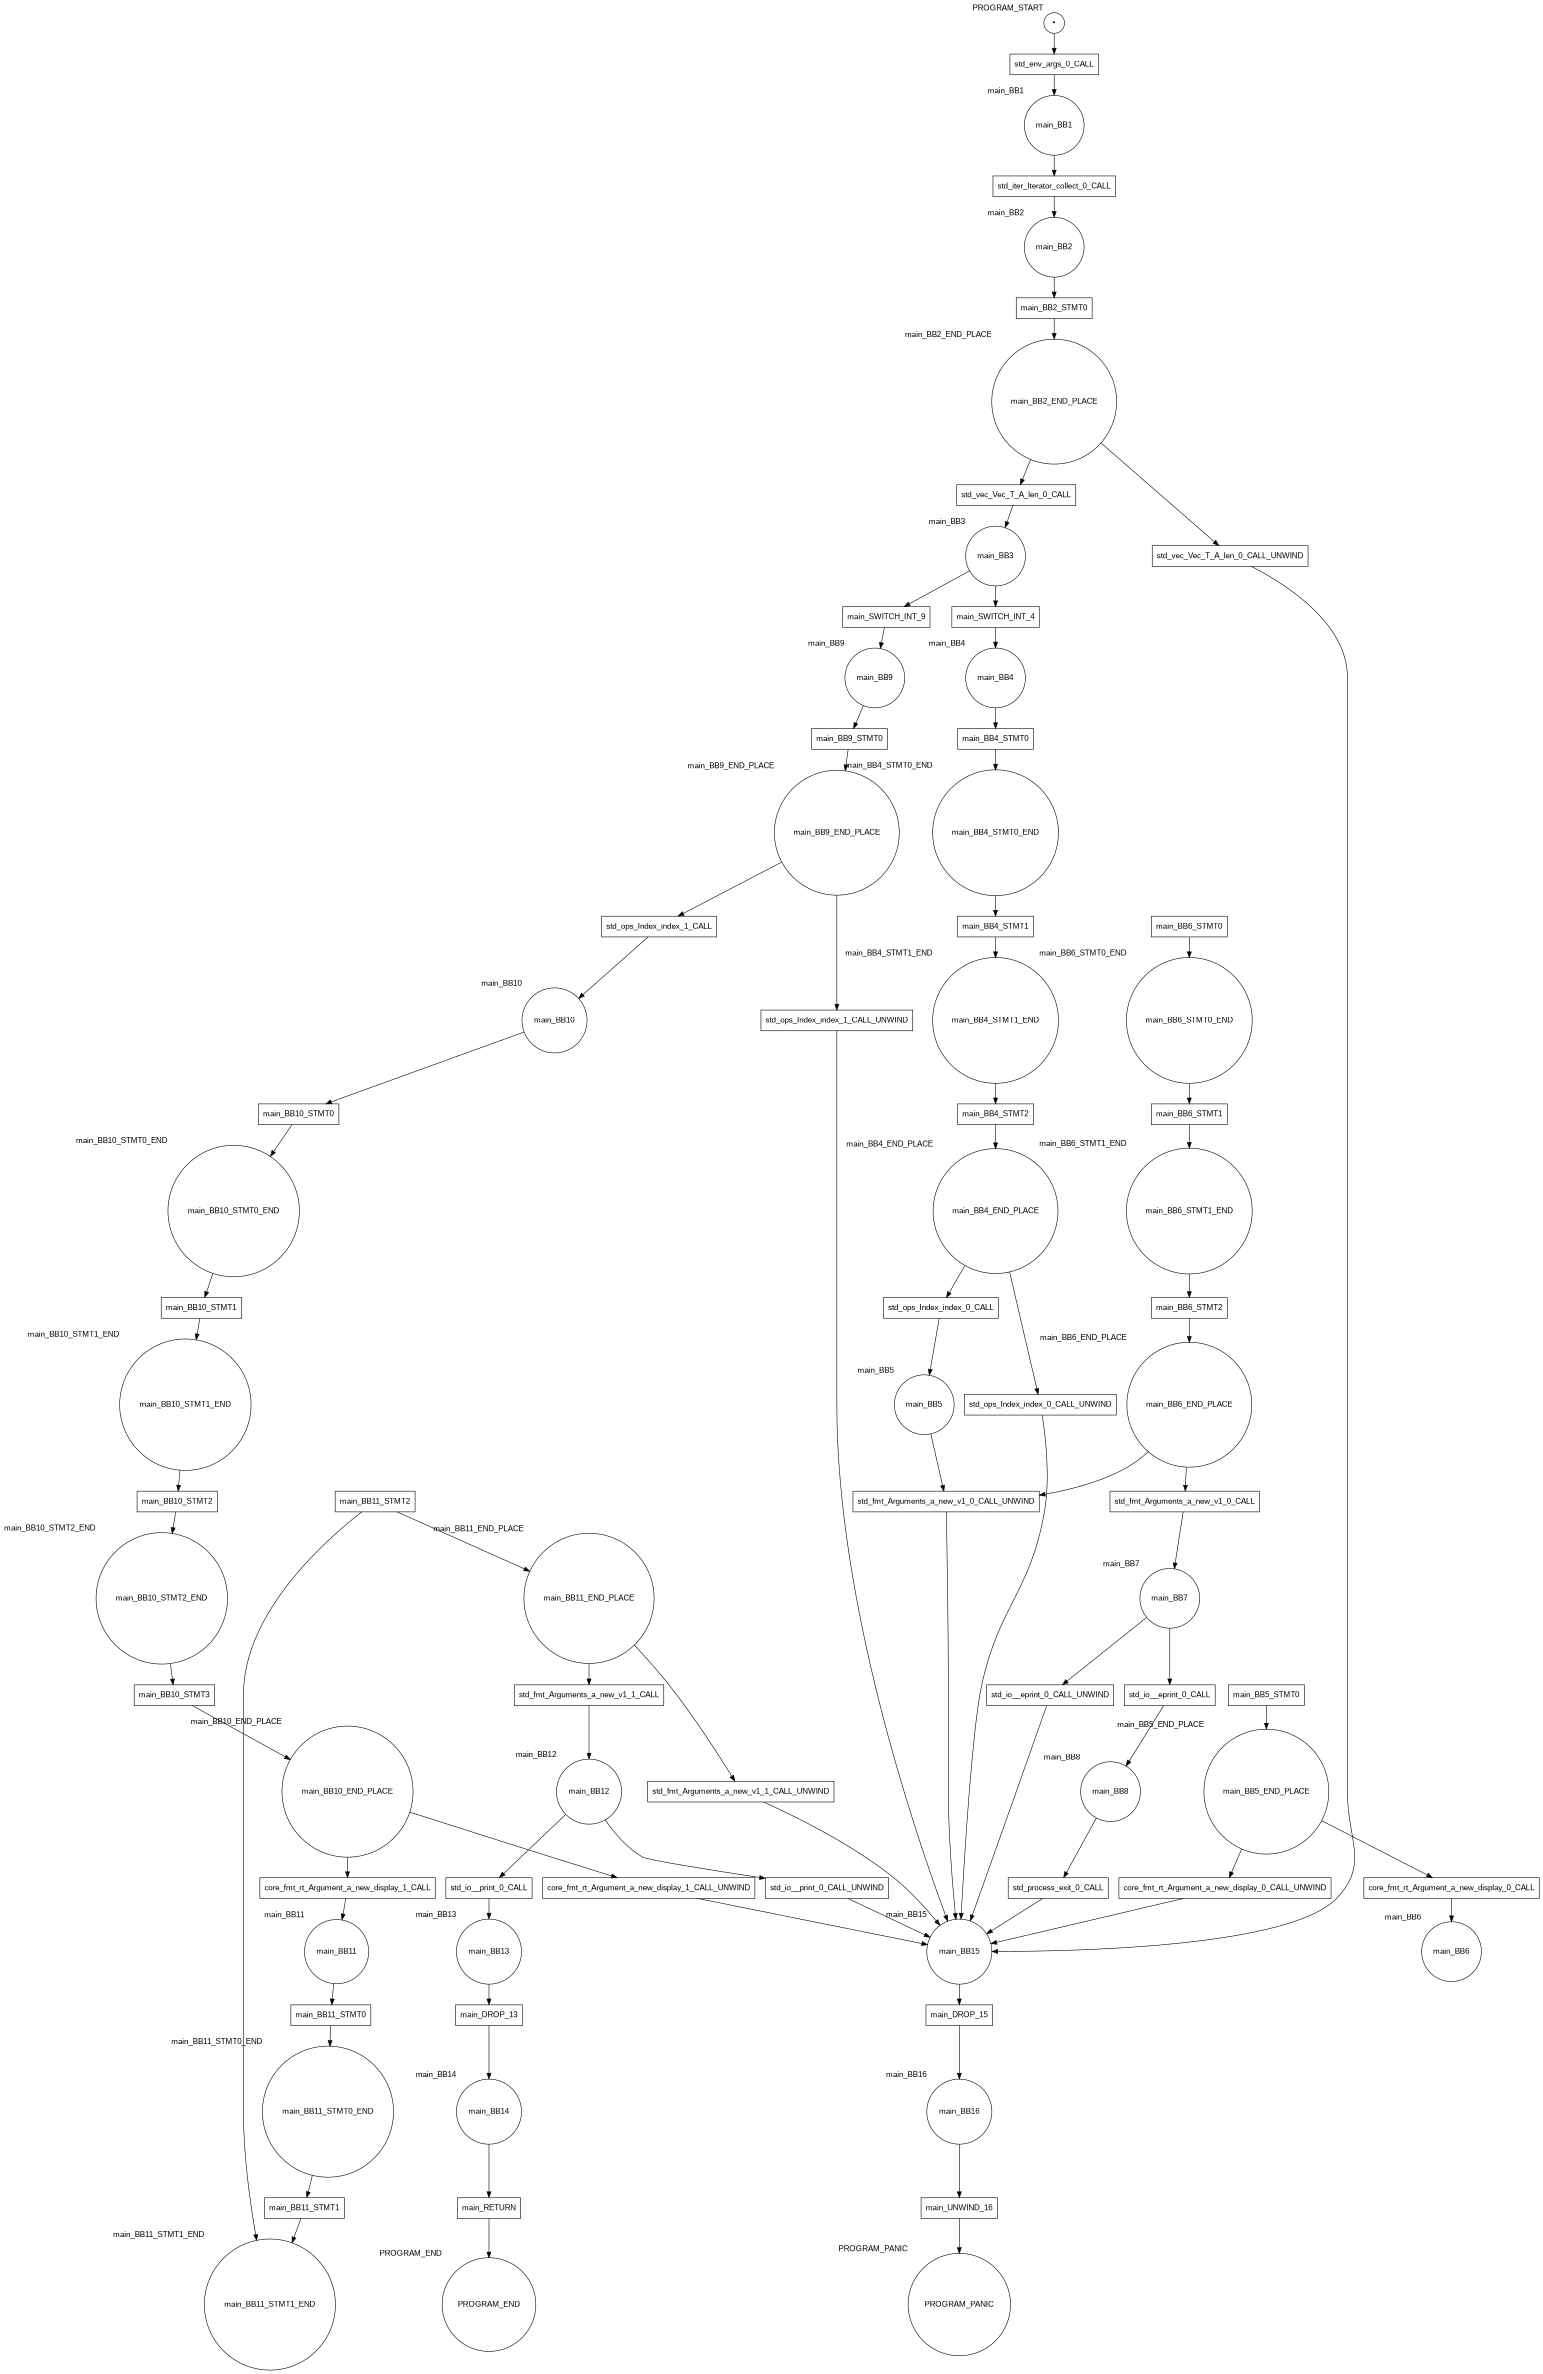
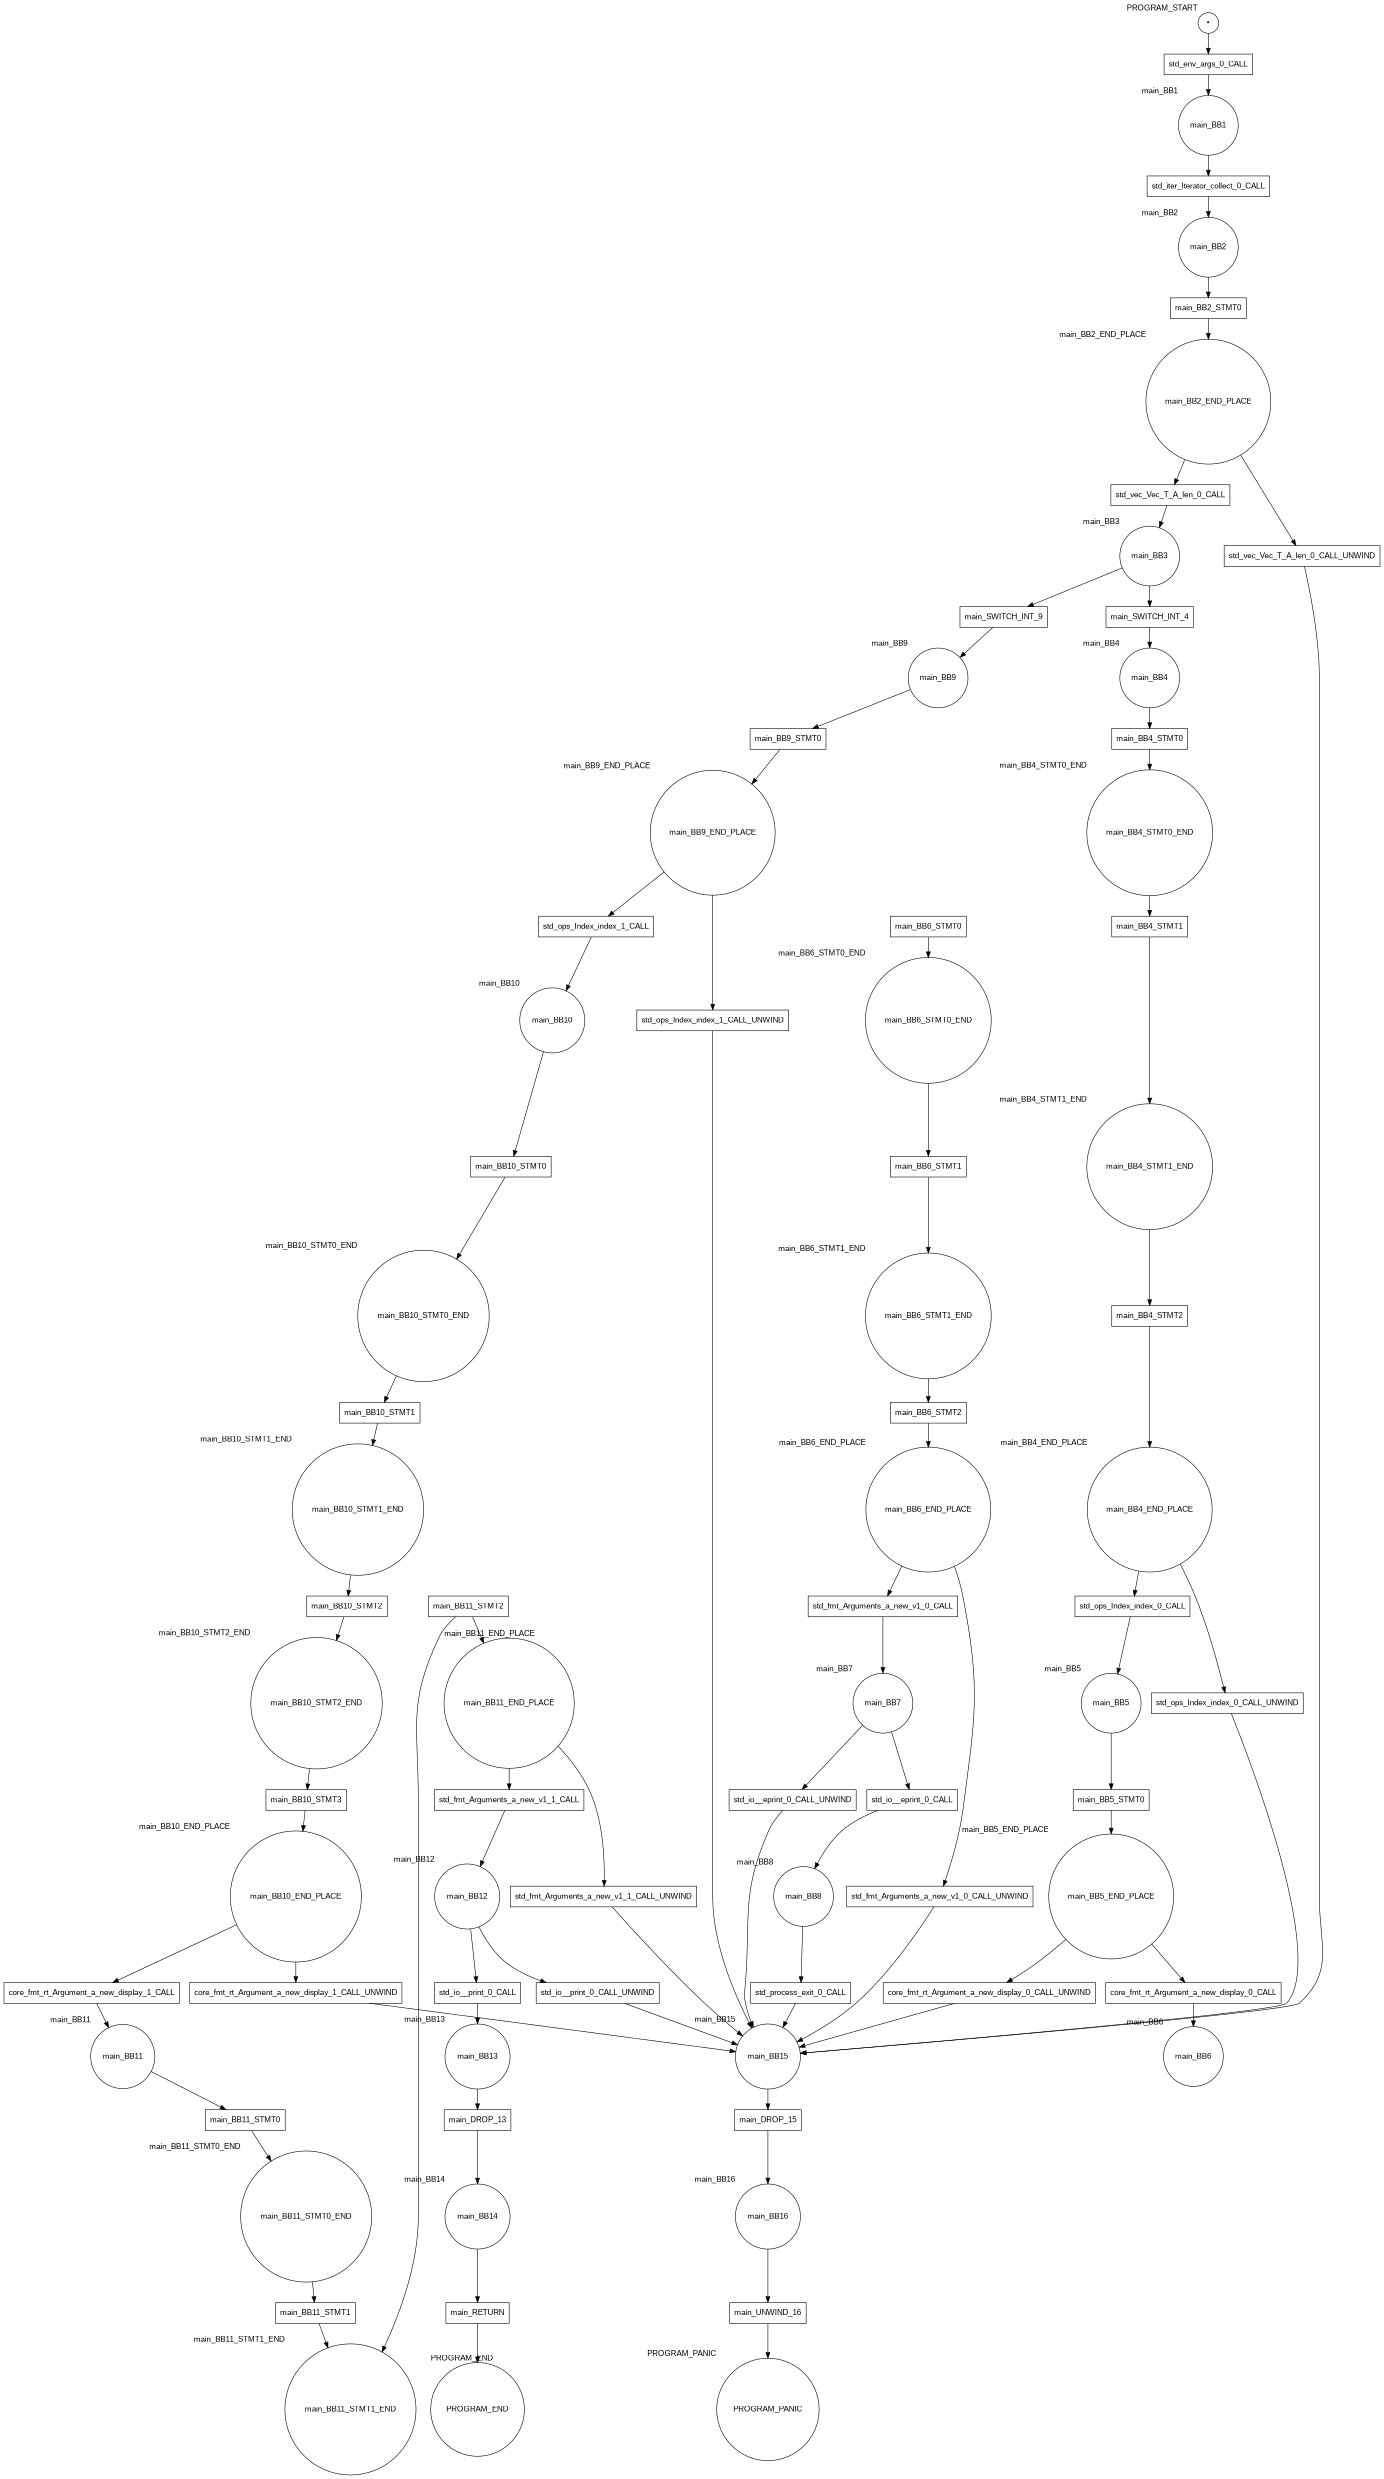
(937, 1460) -> (1111, 1759)
